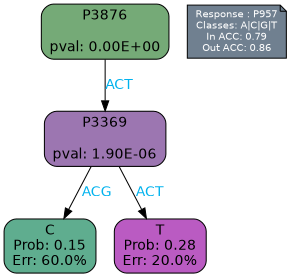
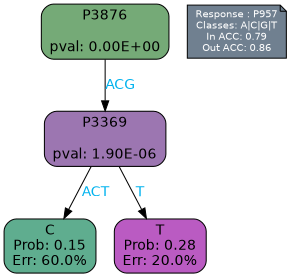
(119, 85) -> (120, 85)
(97, 192) -> (96, 192)
(150, 192) -> (140, 192)
